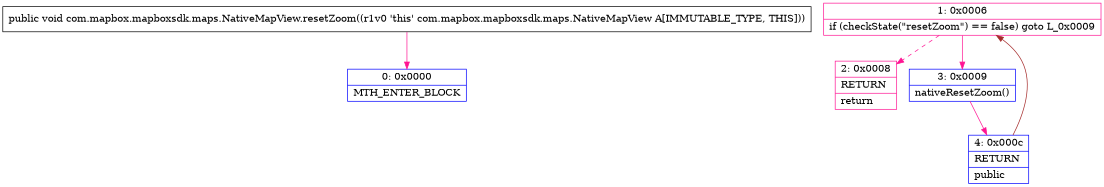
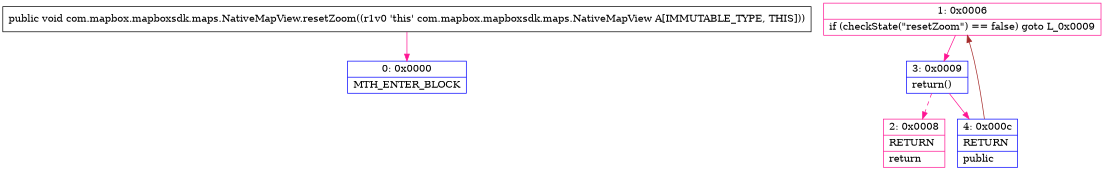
(921, 48) -> (928, 103)
(962, 93) -> (932, 85)
